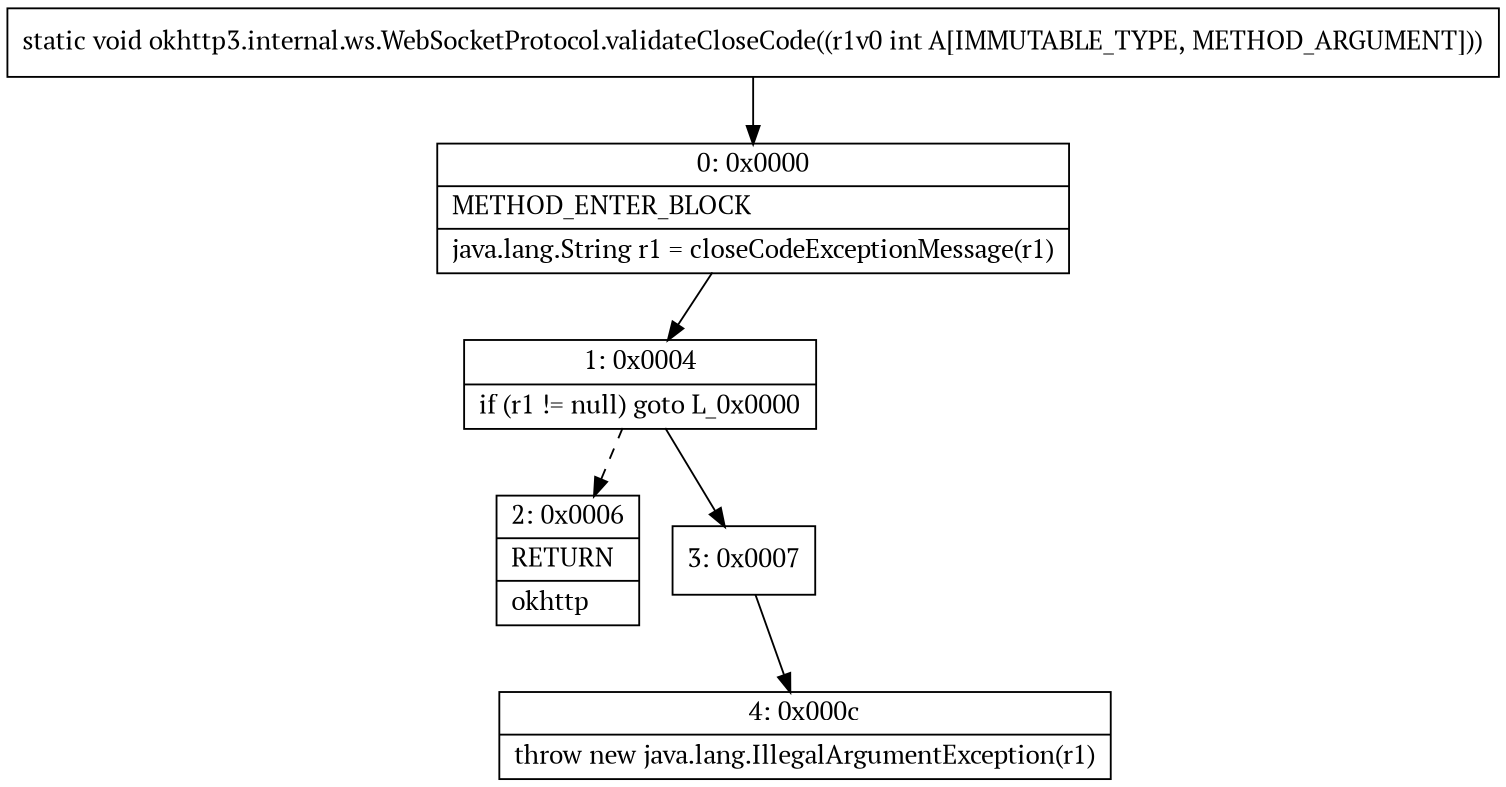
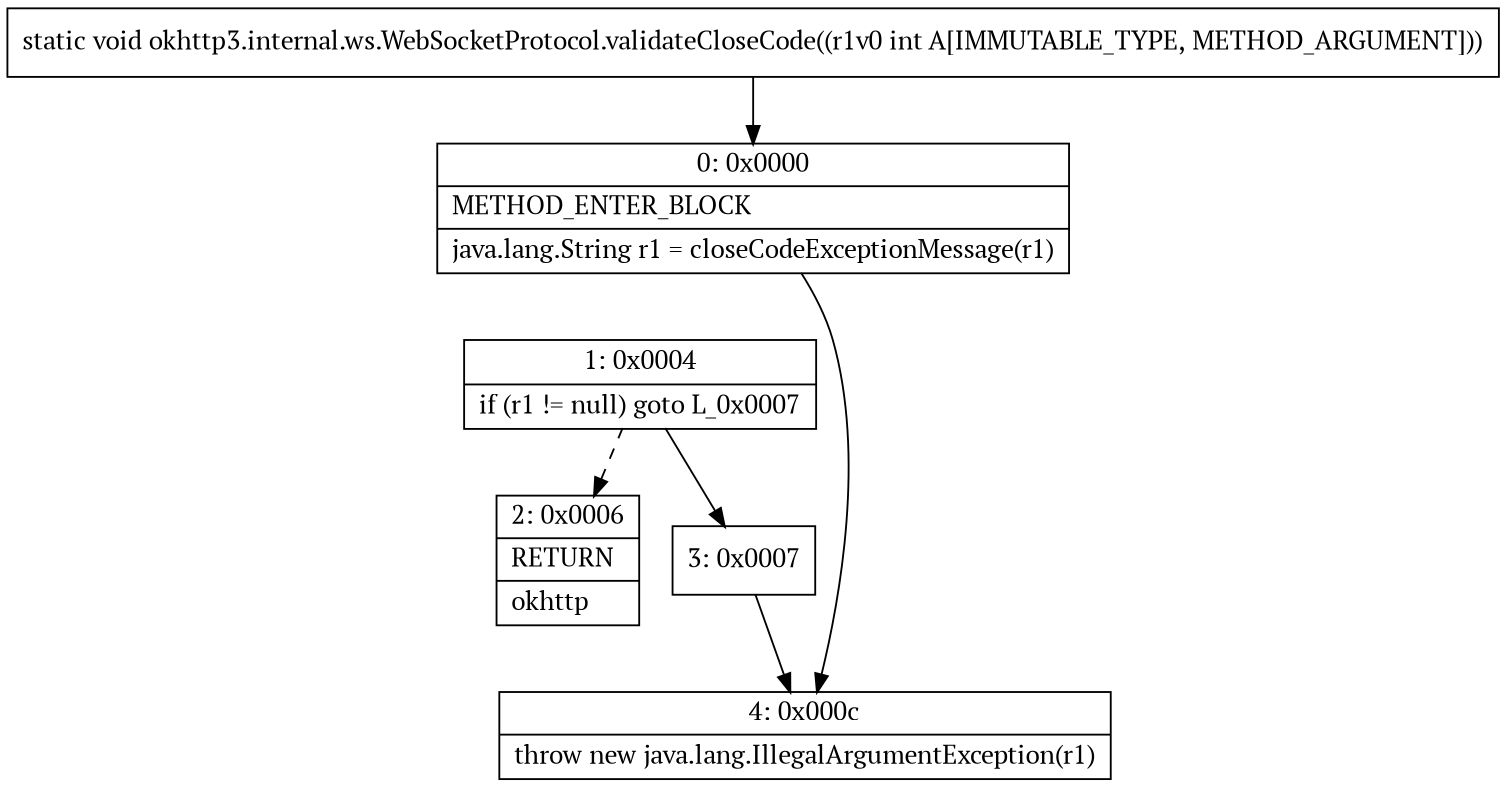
(695, 299) -> (848, 471)
(640, 406) -> (640, 406)
